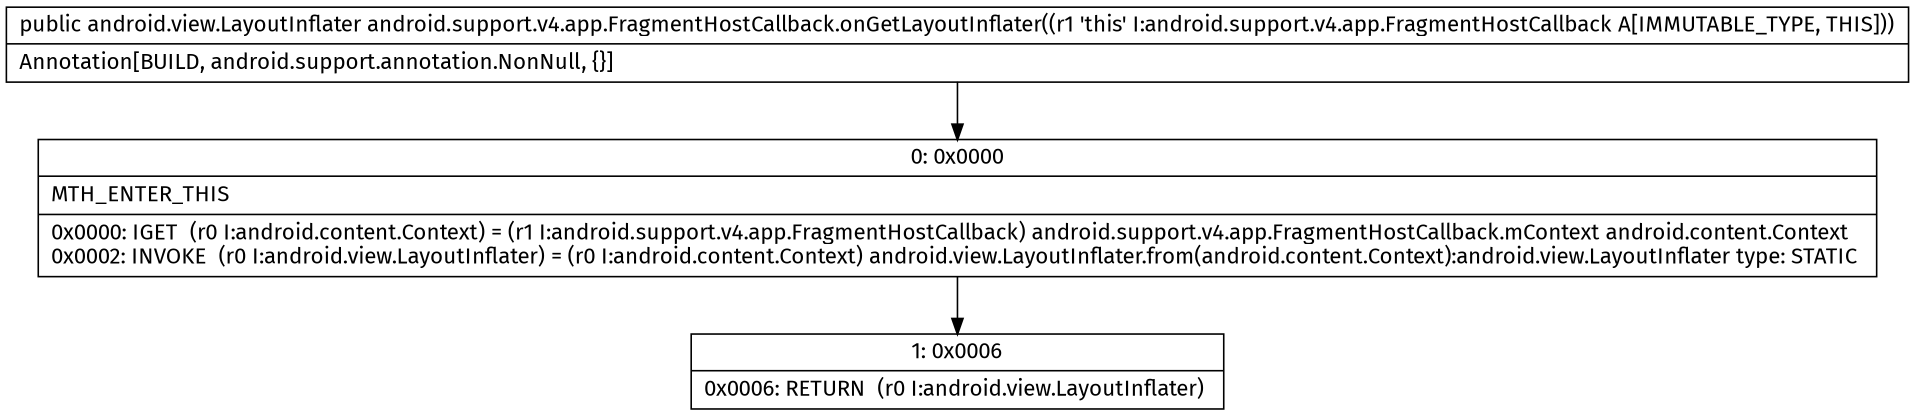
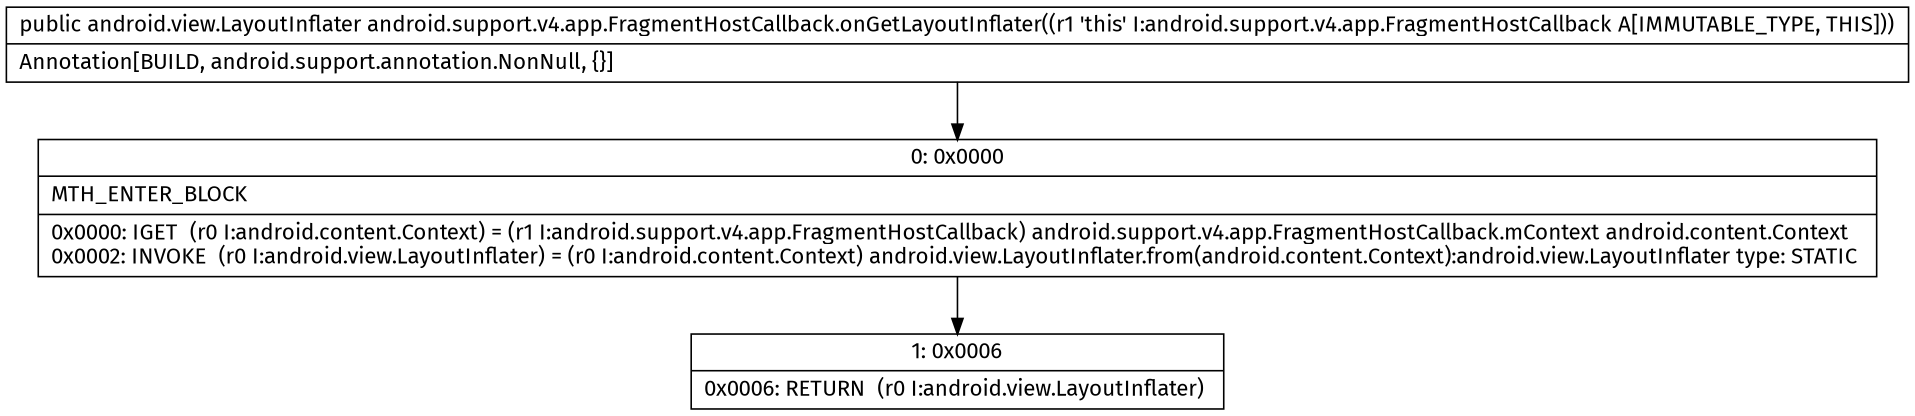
(140, 195) -> (150, 195)
